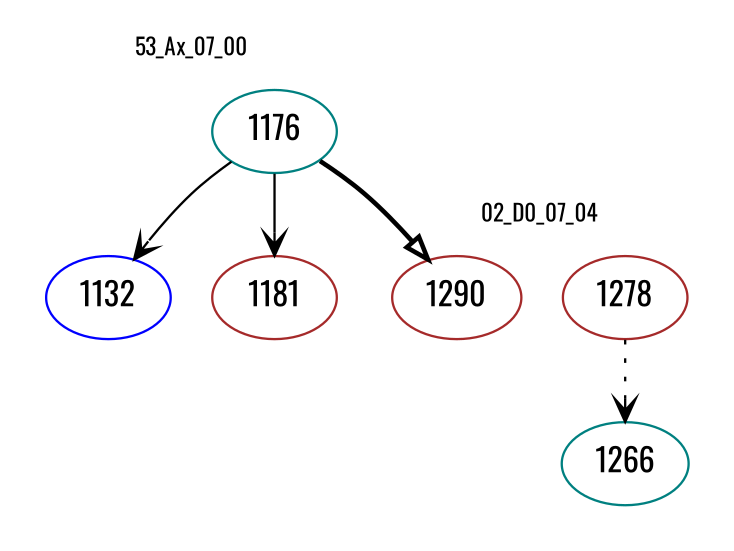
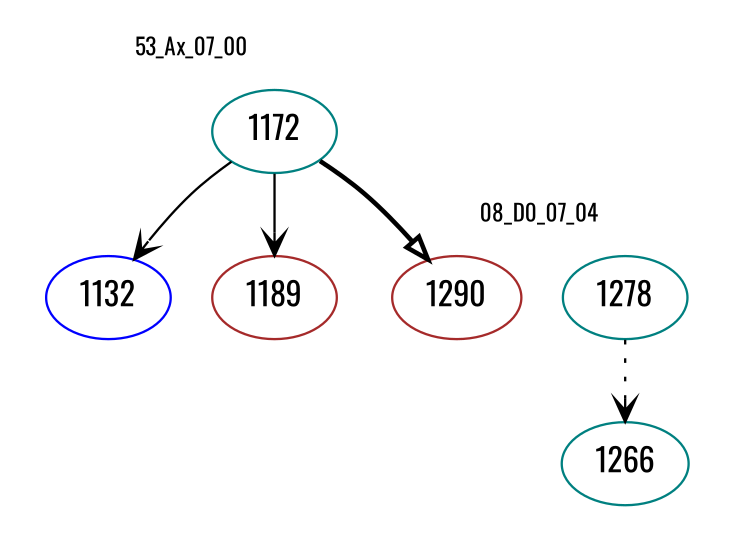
(275, 131) -> (275, 131)
(540, 216) -> (540, 216)
(275, 298) -> (275, 298)
(625, 298) -> (625, 298)
